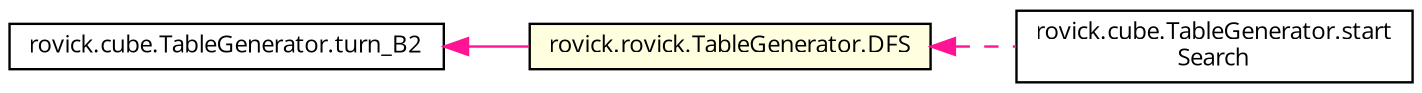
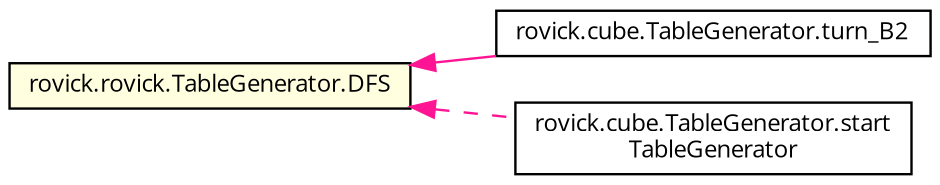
(499, 47) -> (465, 59)
(1215, 47) -> (713, 138)
